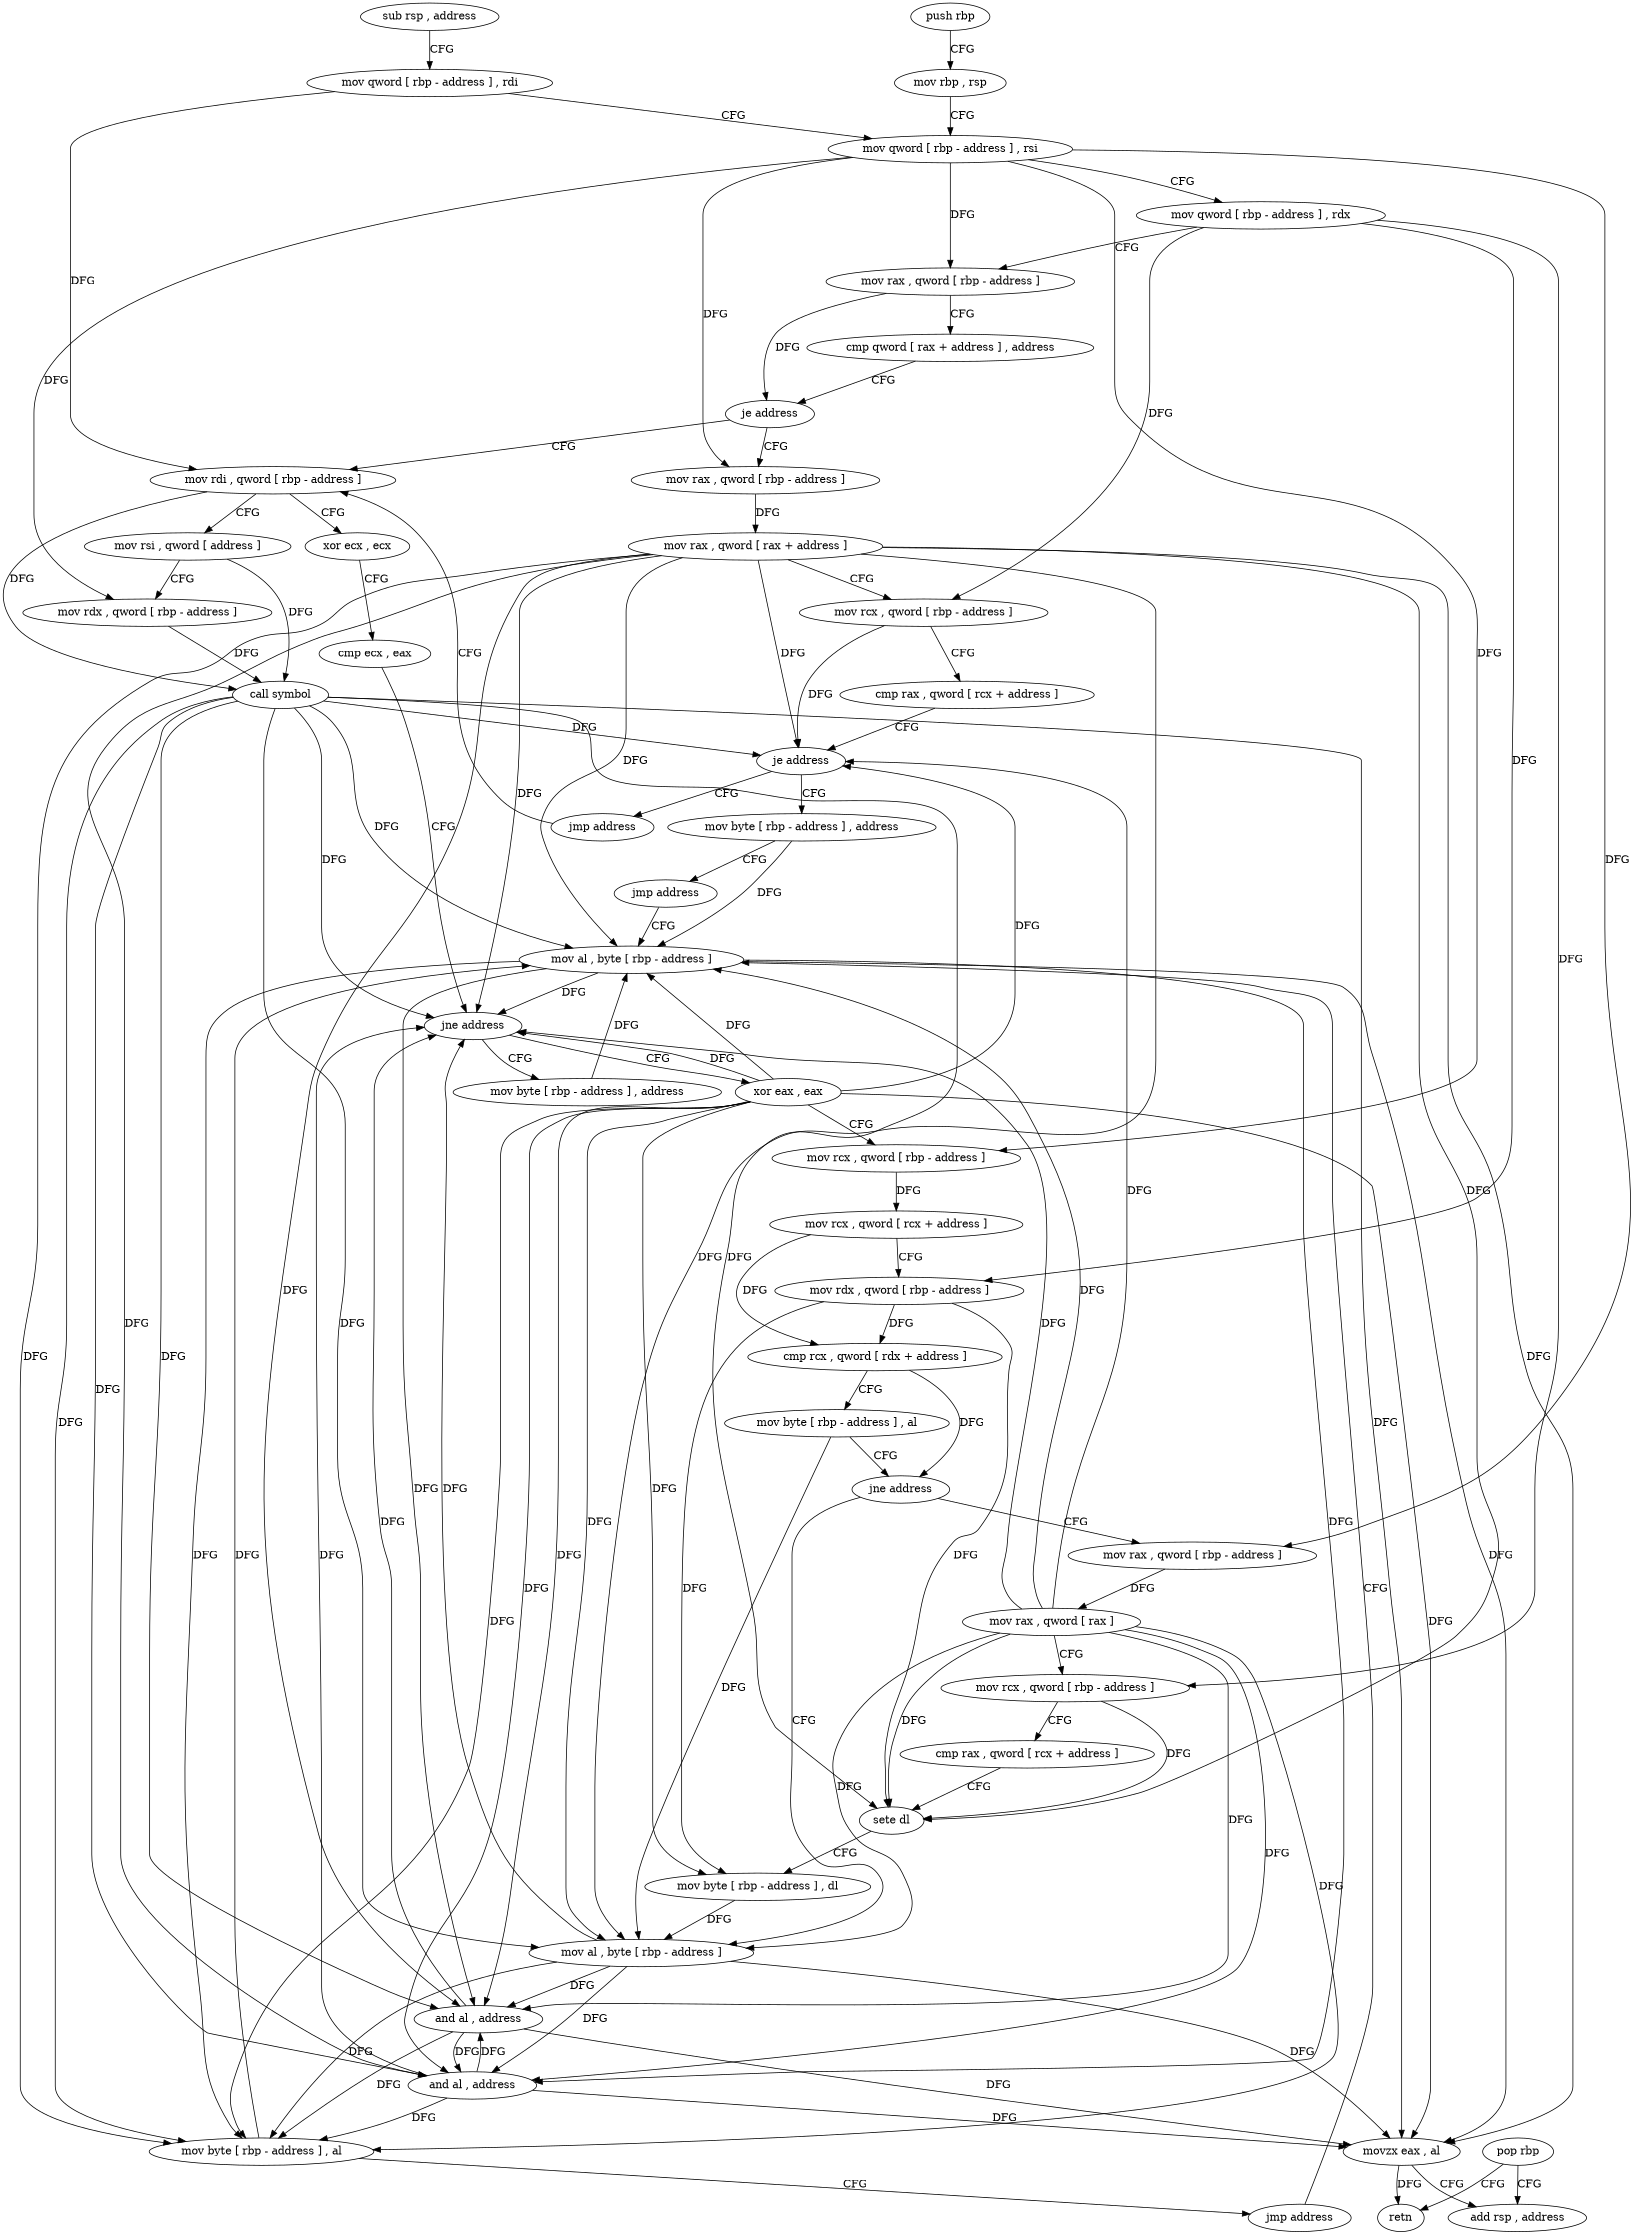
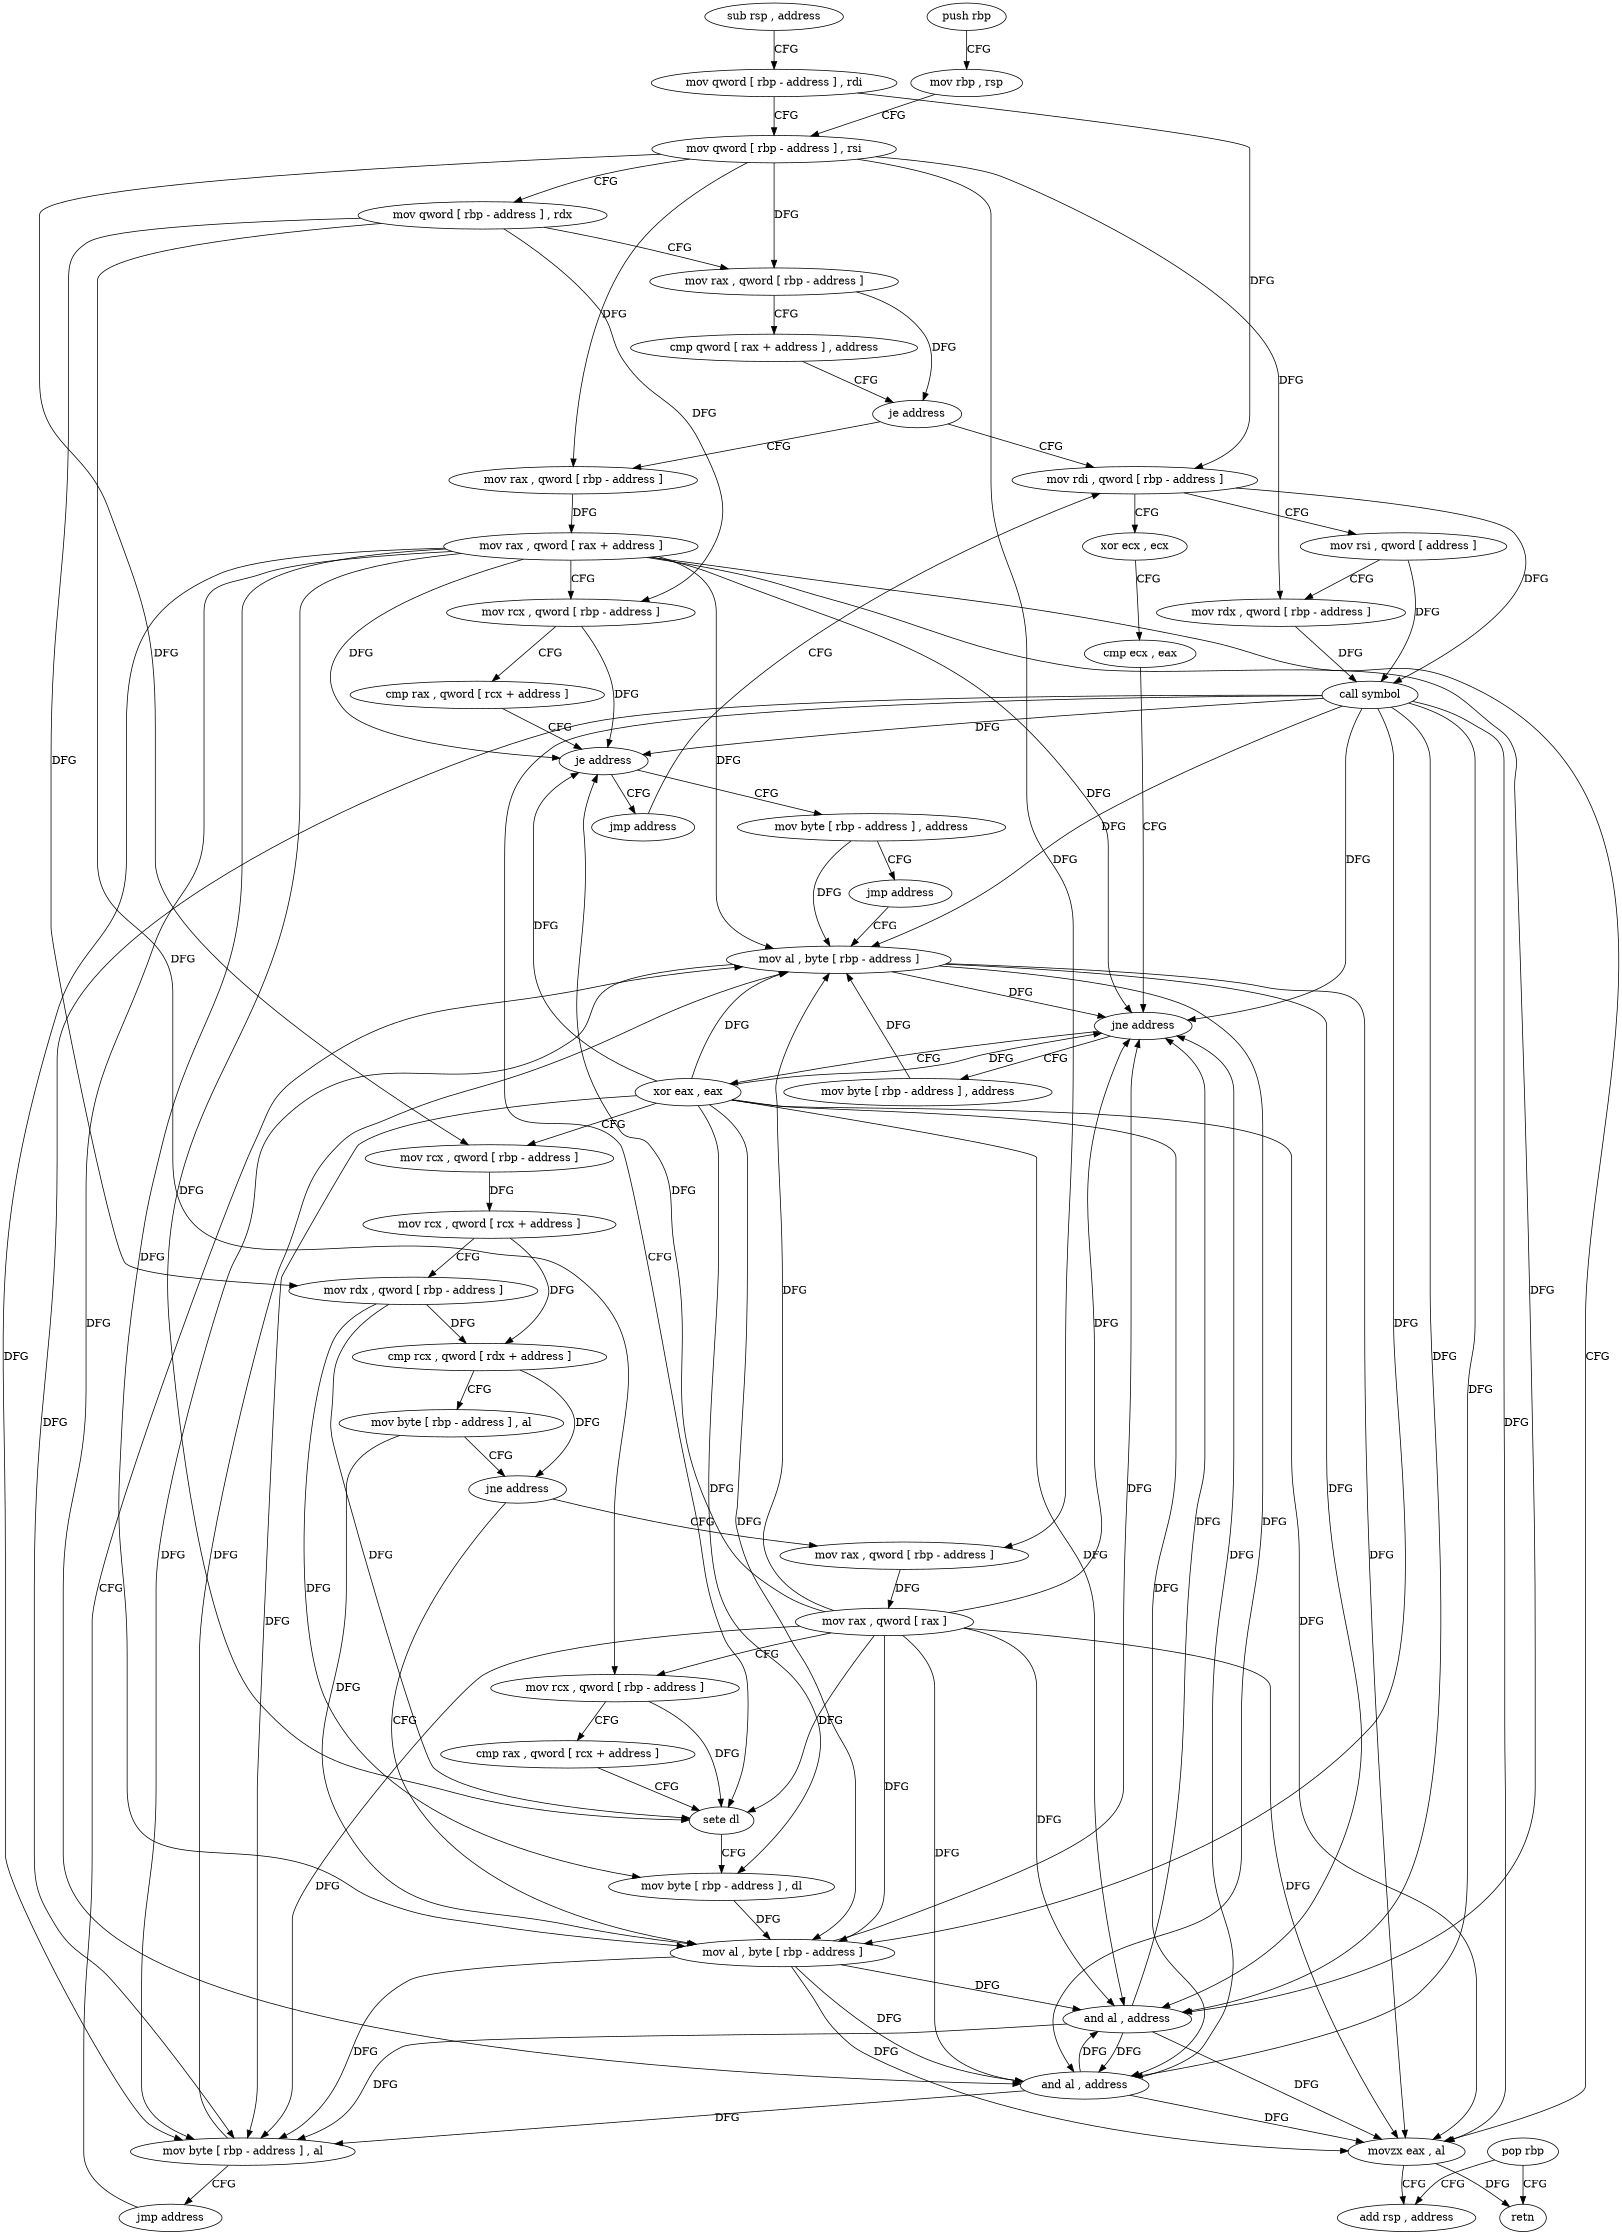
(740, 1258) -> (660, 1258)
(1539, 1357) -> (1598, 1357)
none -> (1270, 1764)
